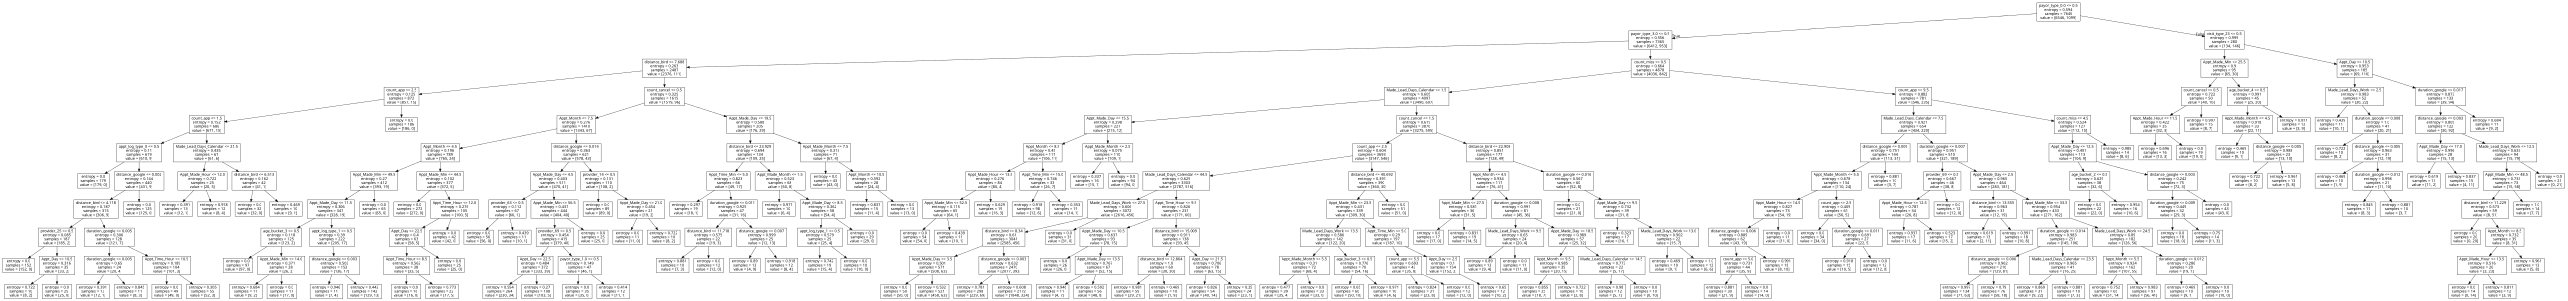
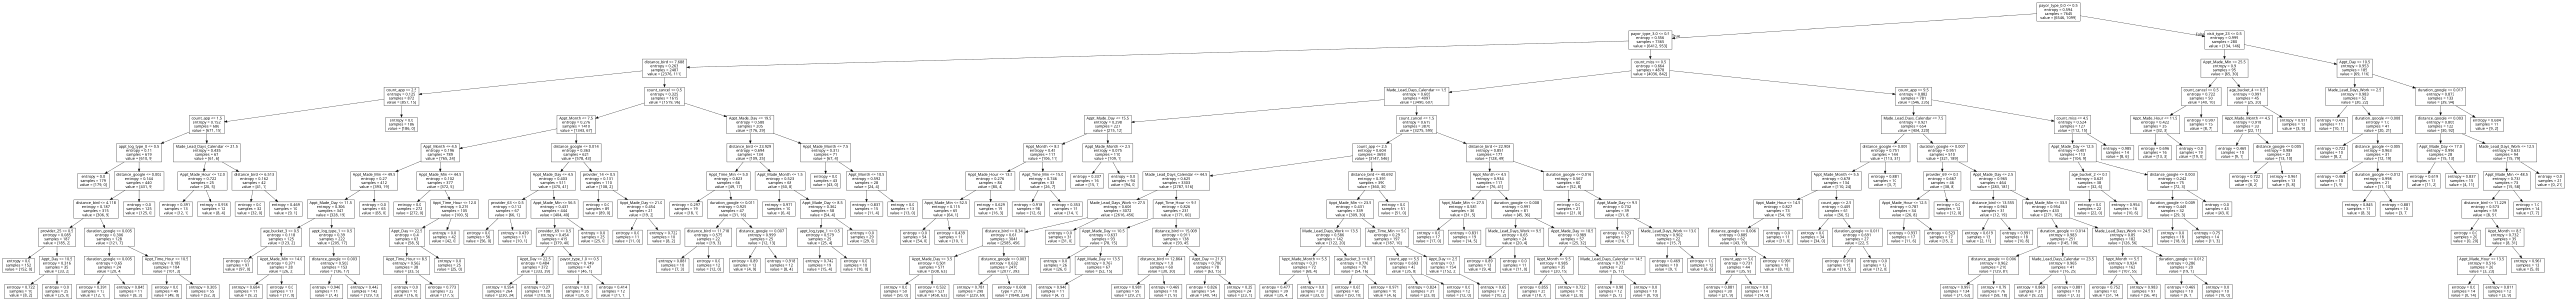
(1012, 292) -> (1012, 292)
(1090, 292) -> none
